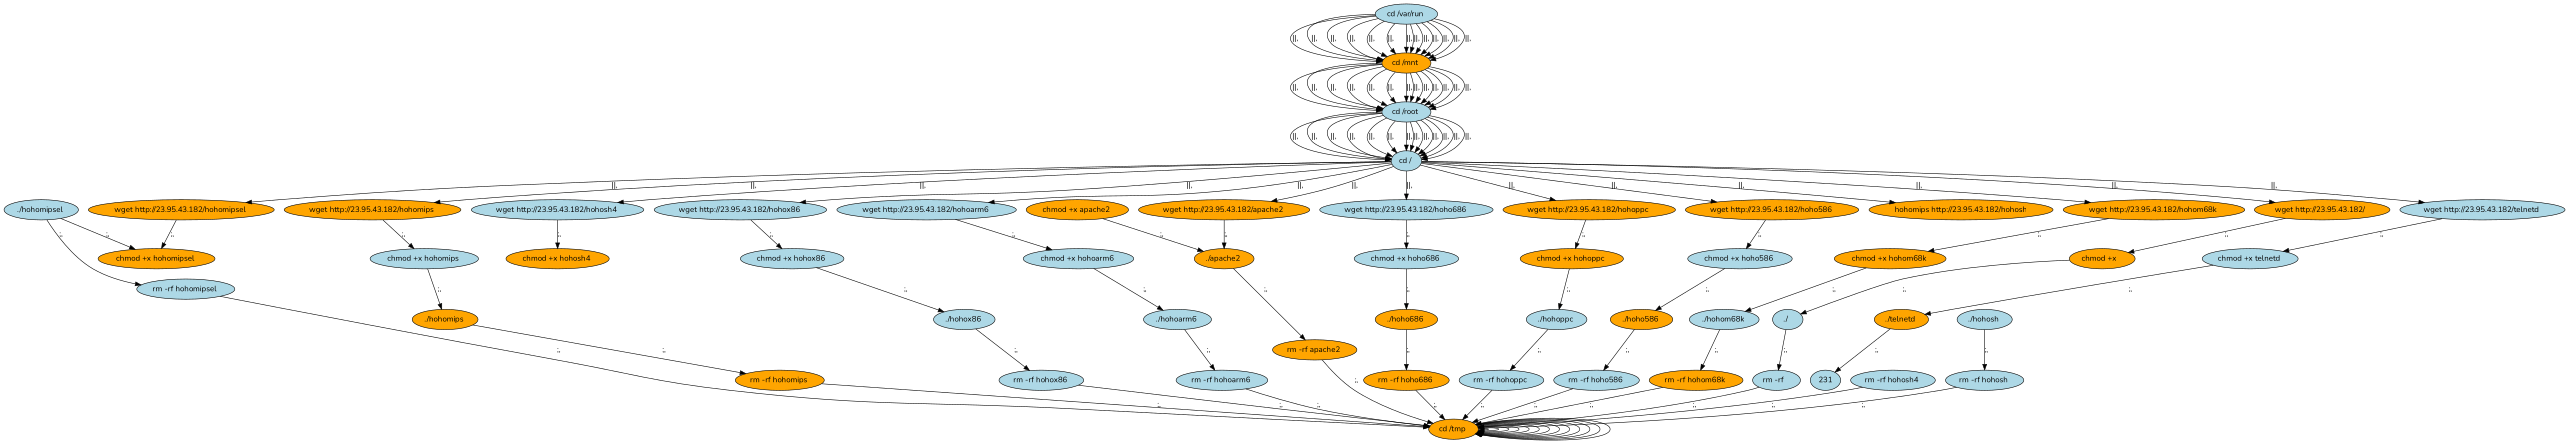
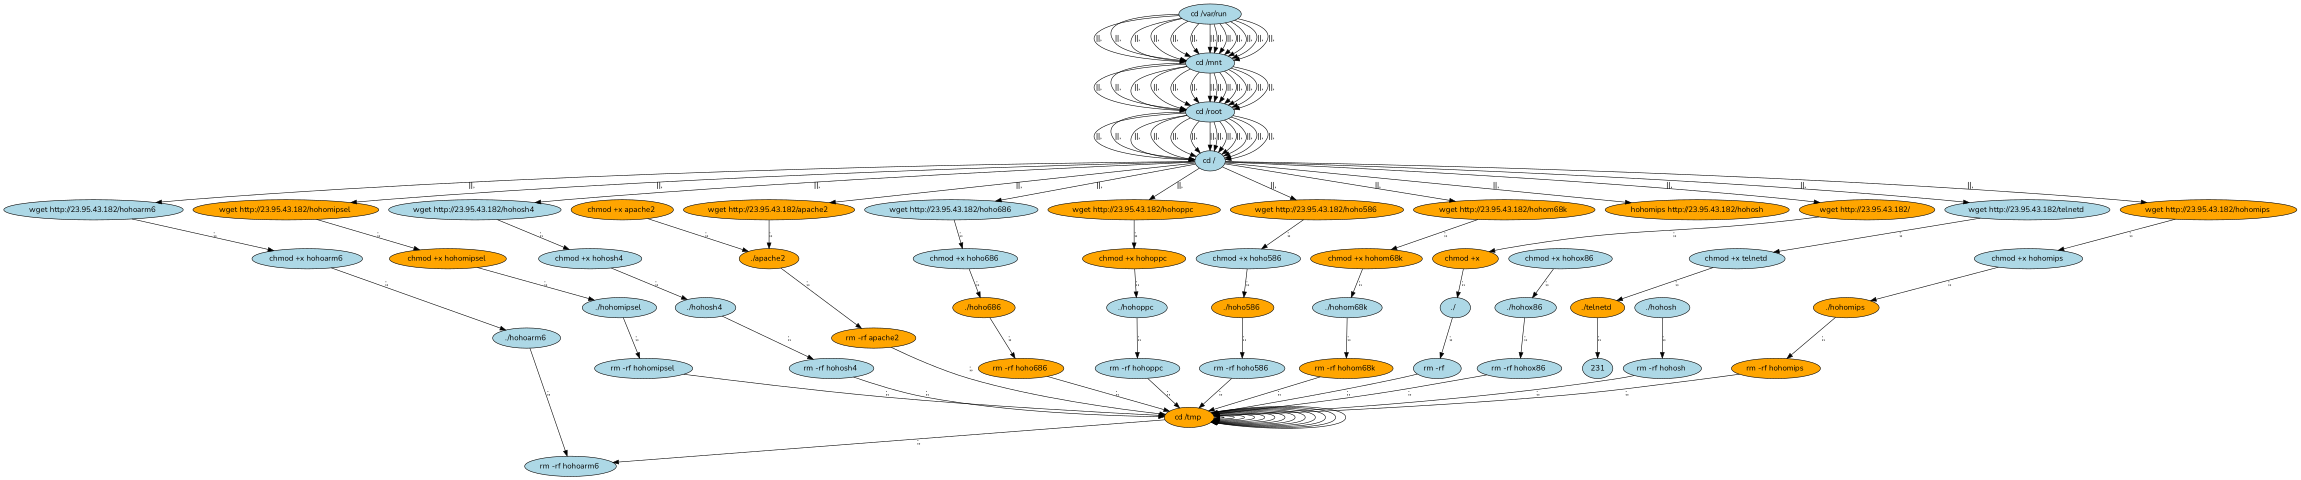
(1406, 63) -> (1210, 63)
(740, 210) -> none
(95, 233) -> (533, 283)
(558, 259) -> (590, 259)
none -> (705, 308)
(1325, 411) -> (892, 441)
